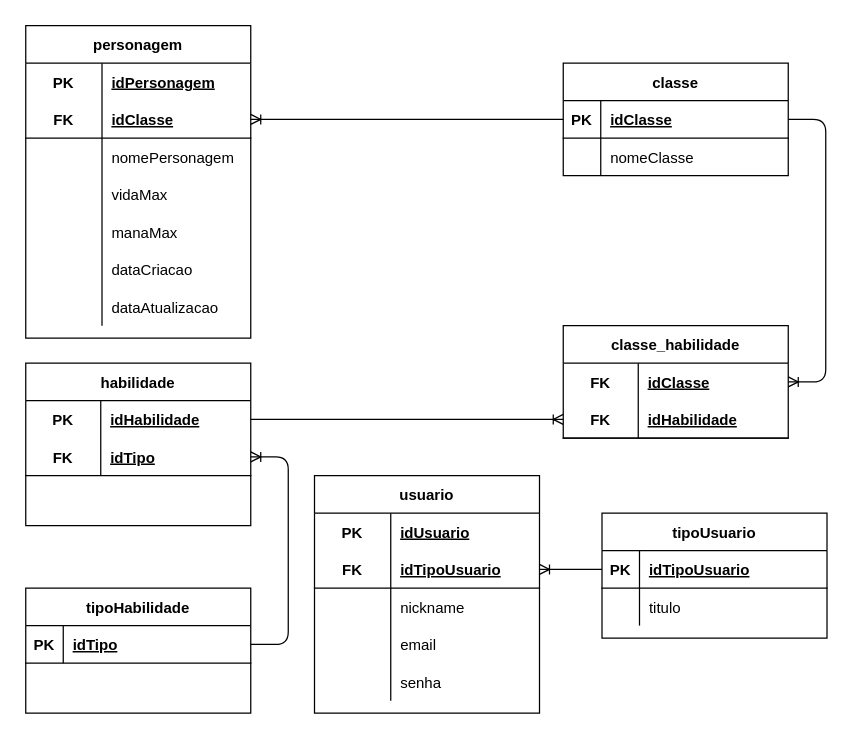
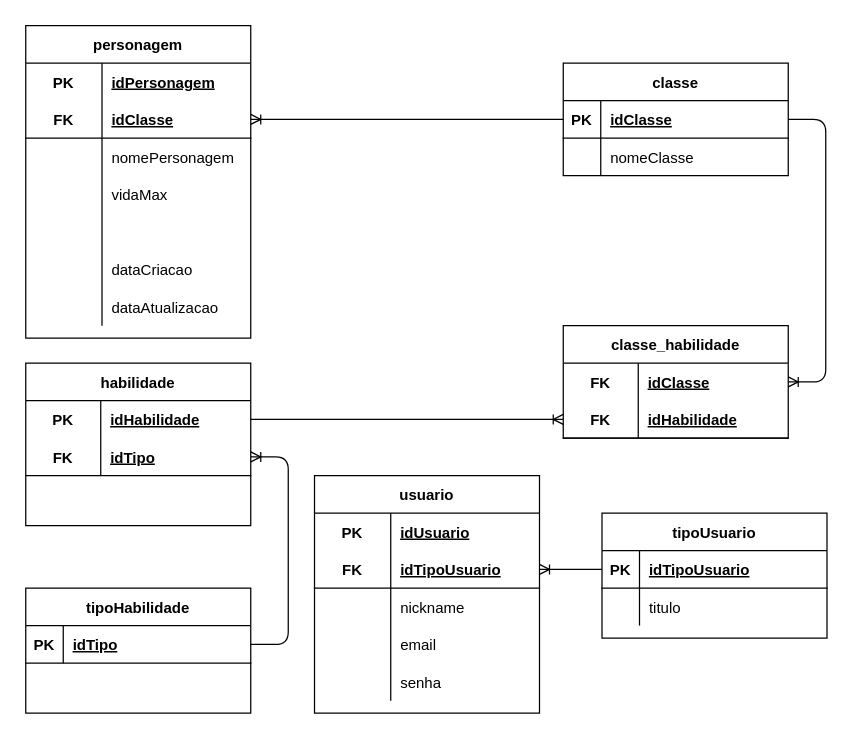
(176, 232) -> none
